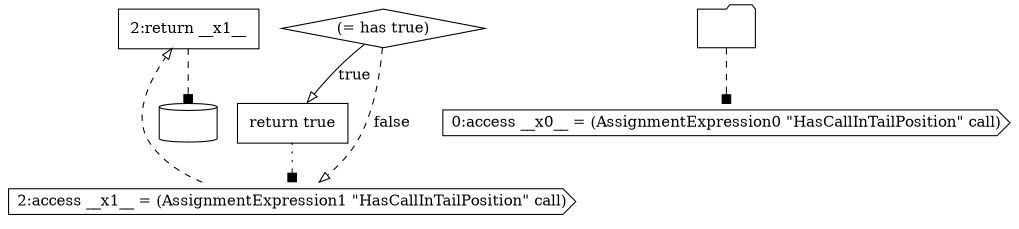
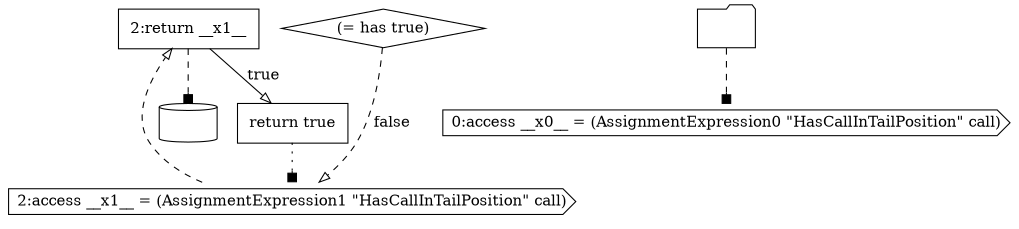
(338, 68) -> (236, 72)
